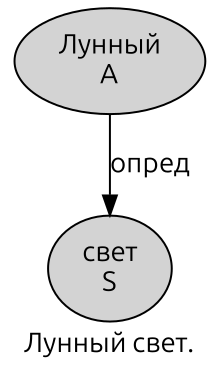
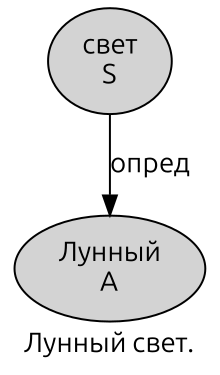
(110, 155) -> (110, 155)
